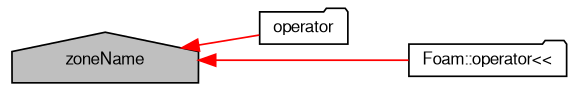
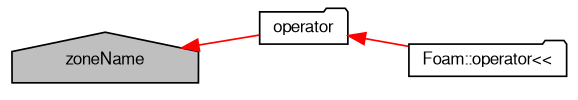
(312, 60) -> (387, 42)
